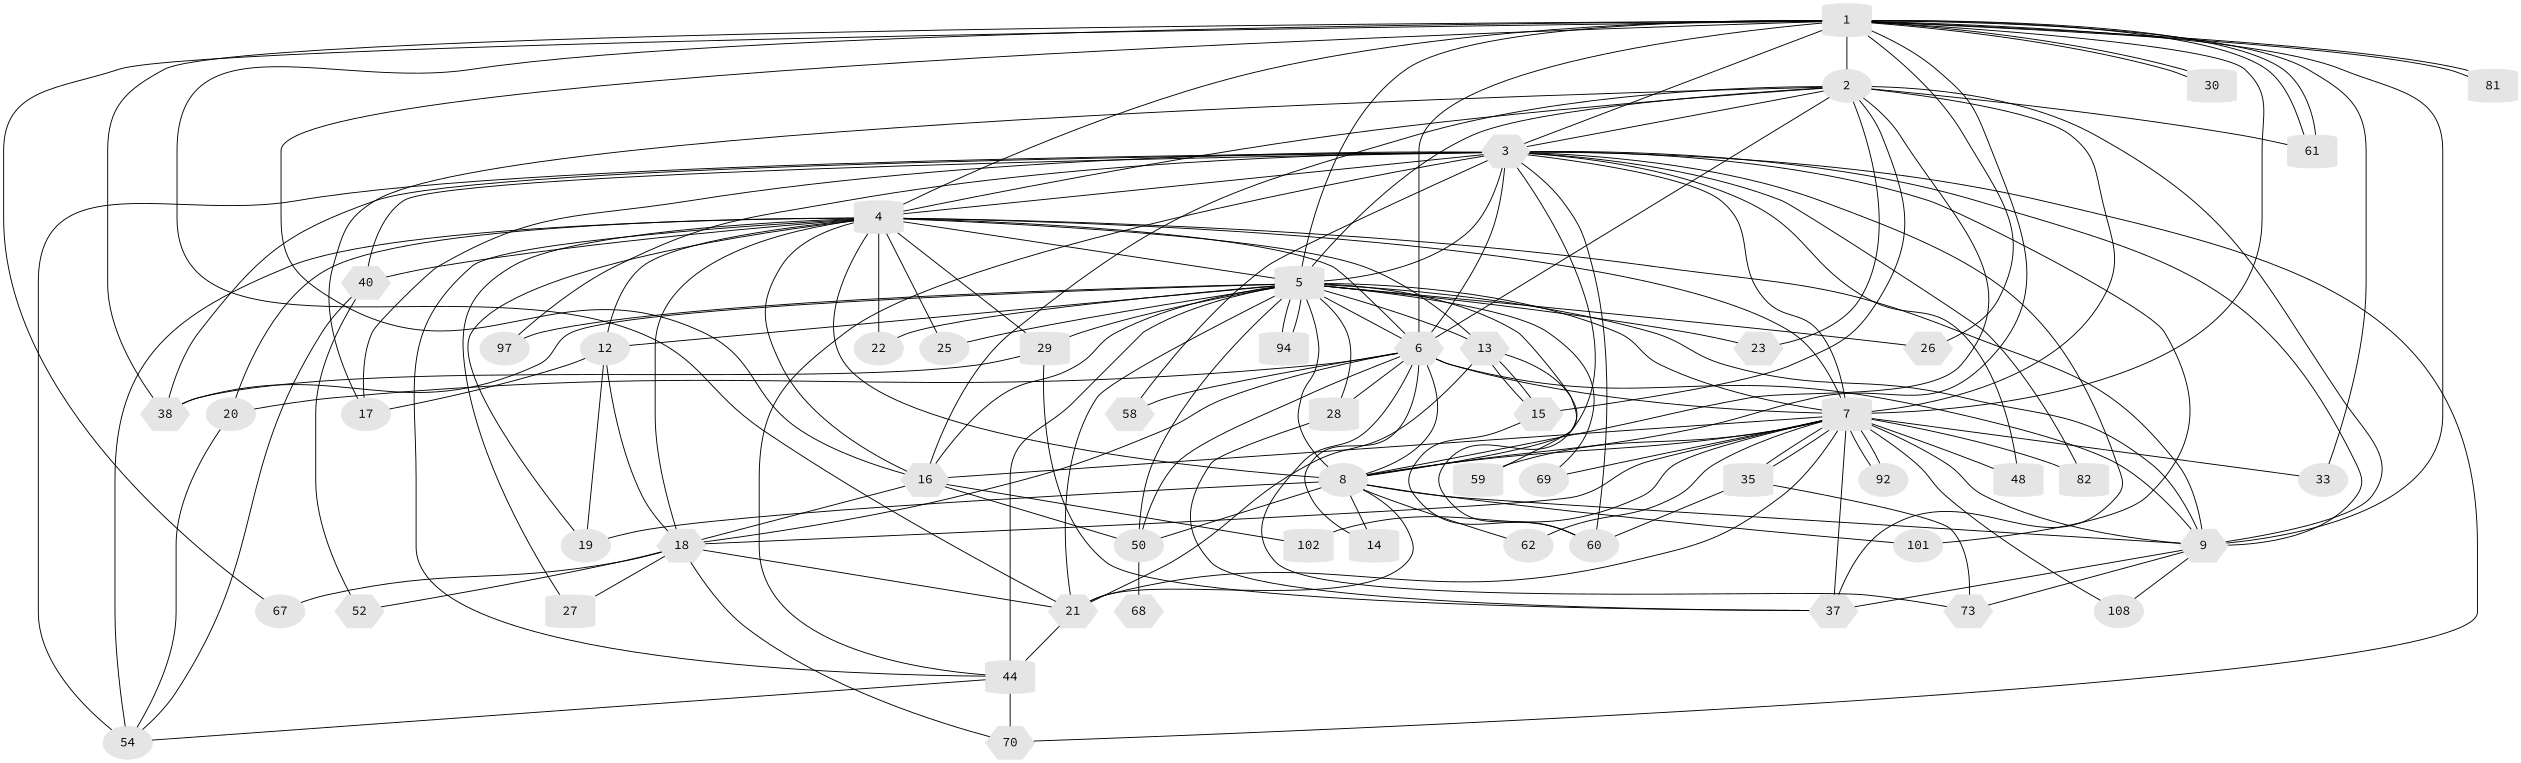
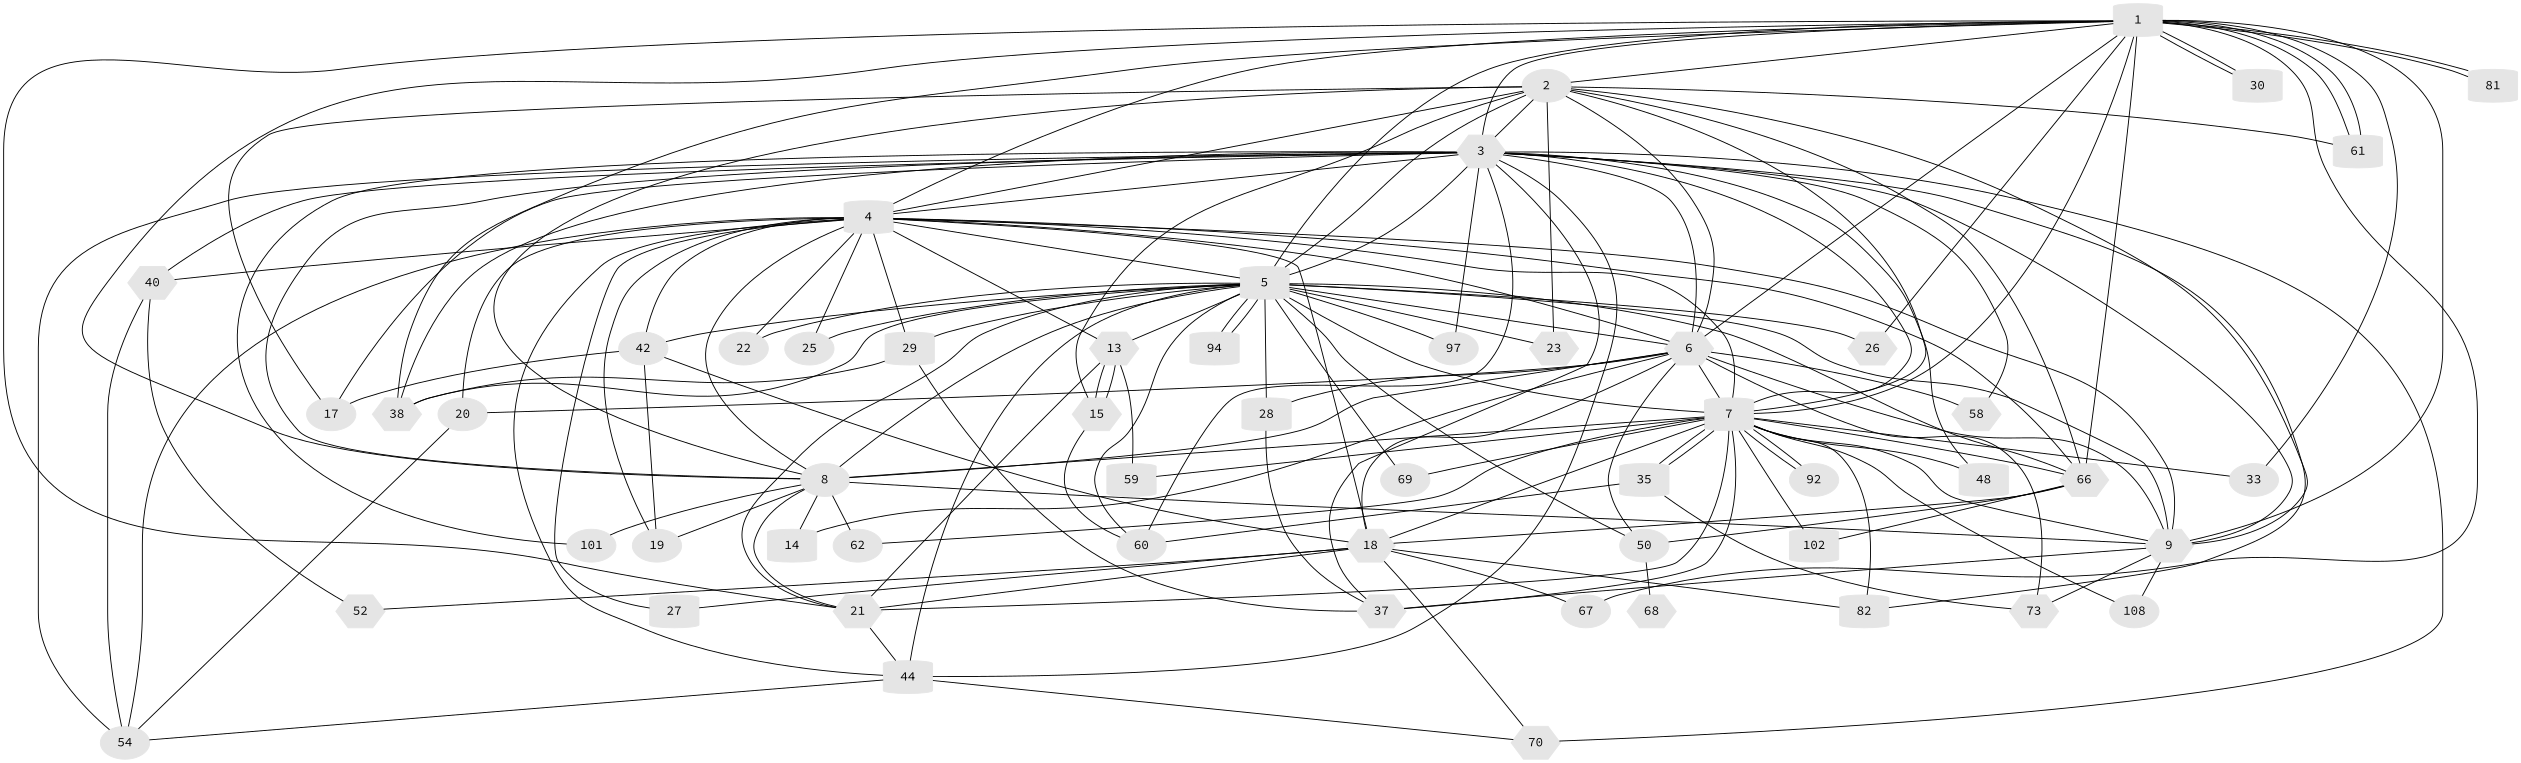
(605, 349) -> (643, 349)
(925, 480) -> (2084, 480)
(1253, 509) -> none
none -> (1560, 571)
